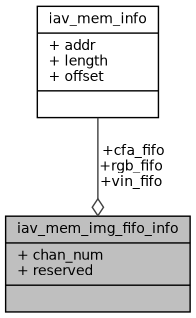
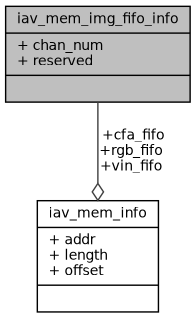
(98, 158) -> (98, 143)
